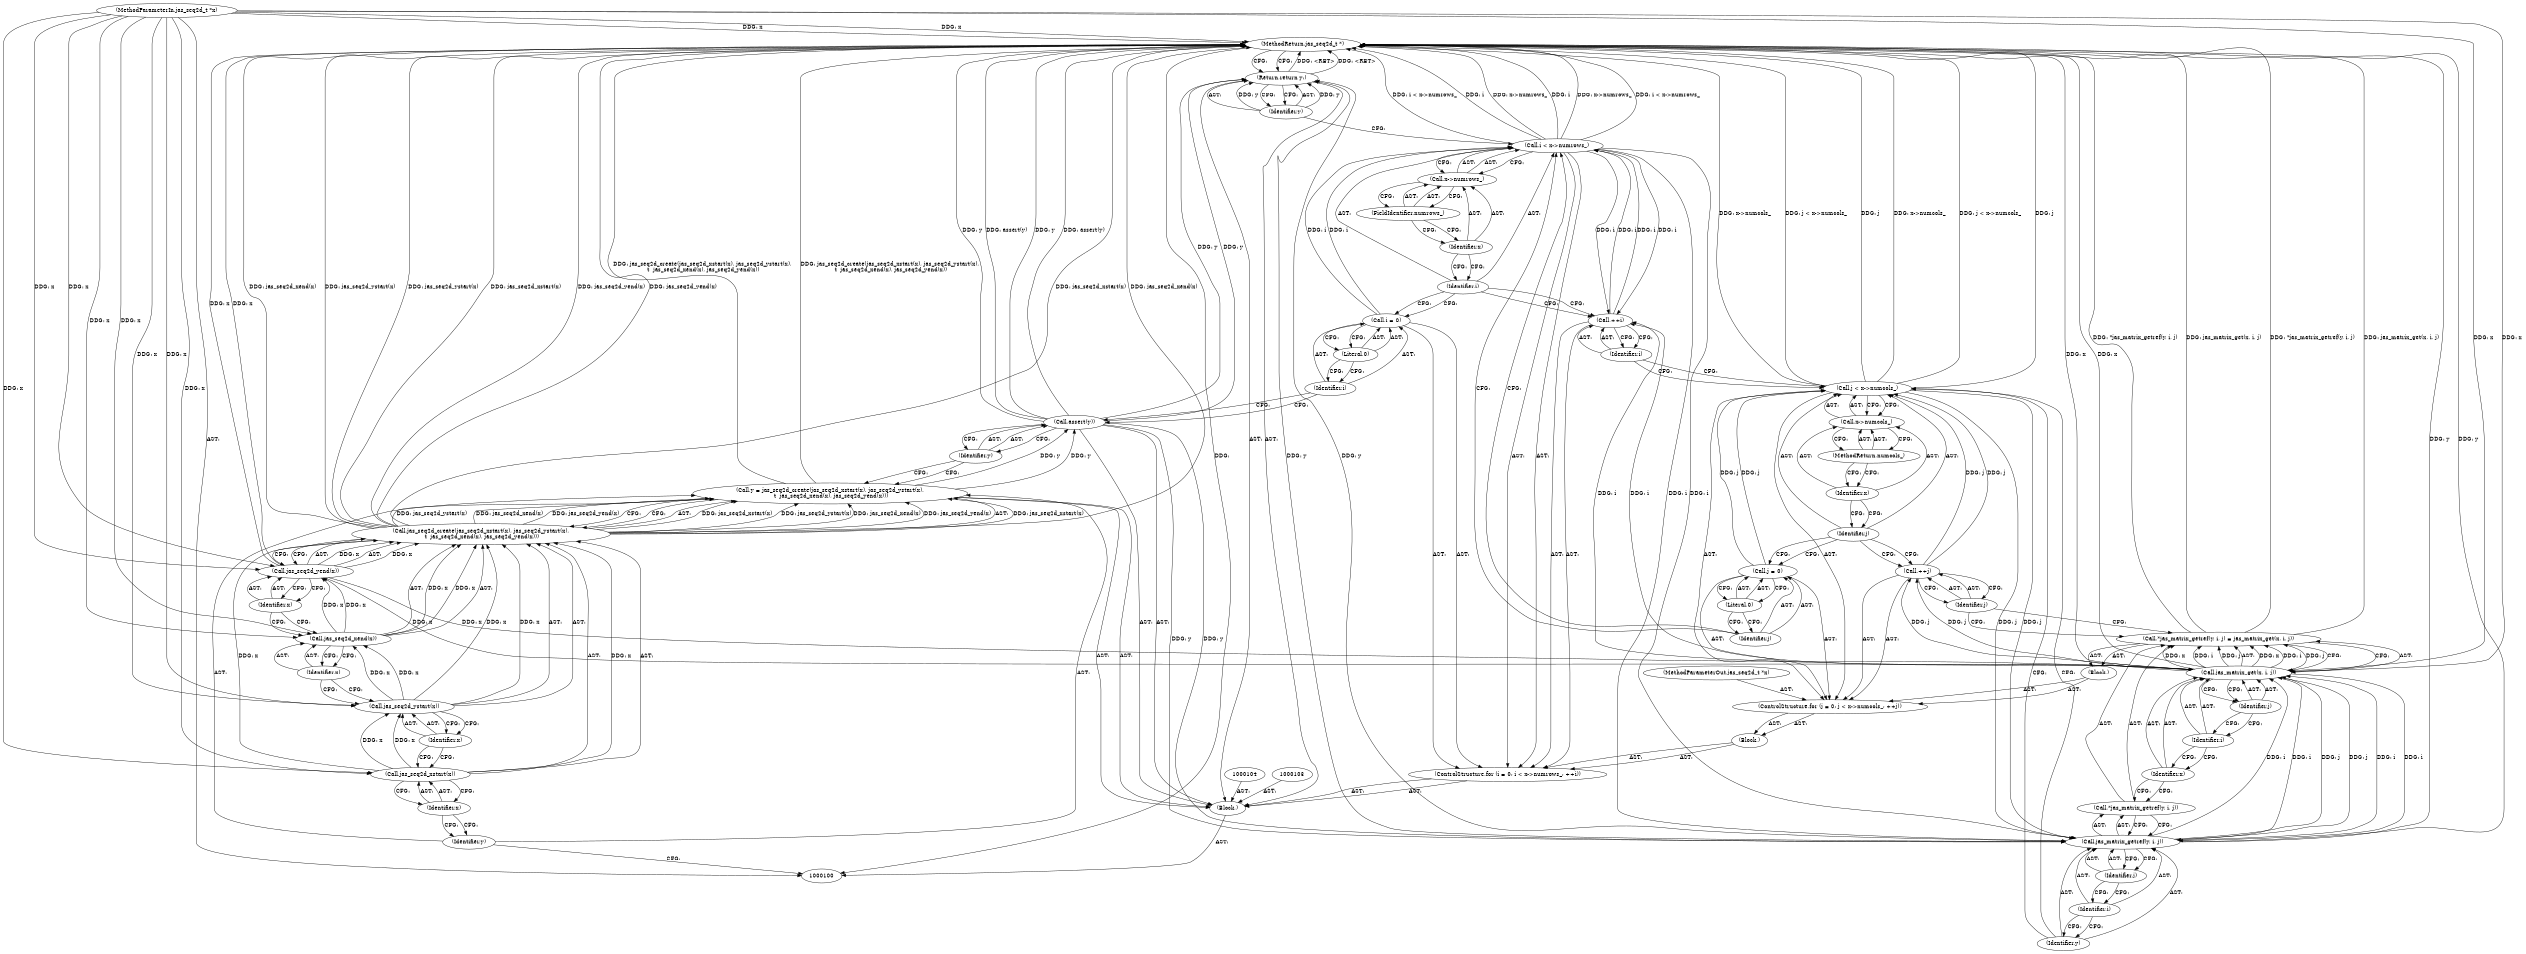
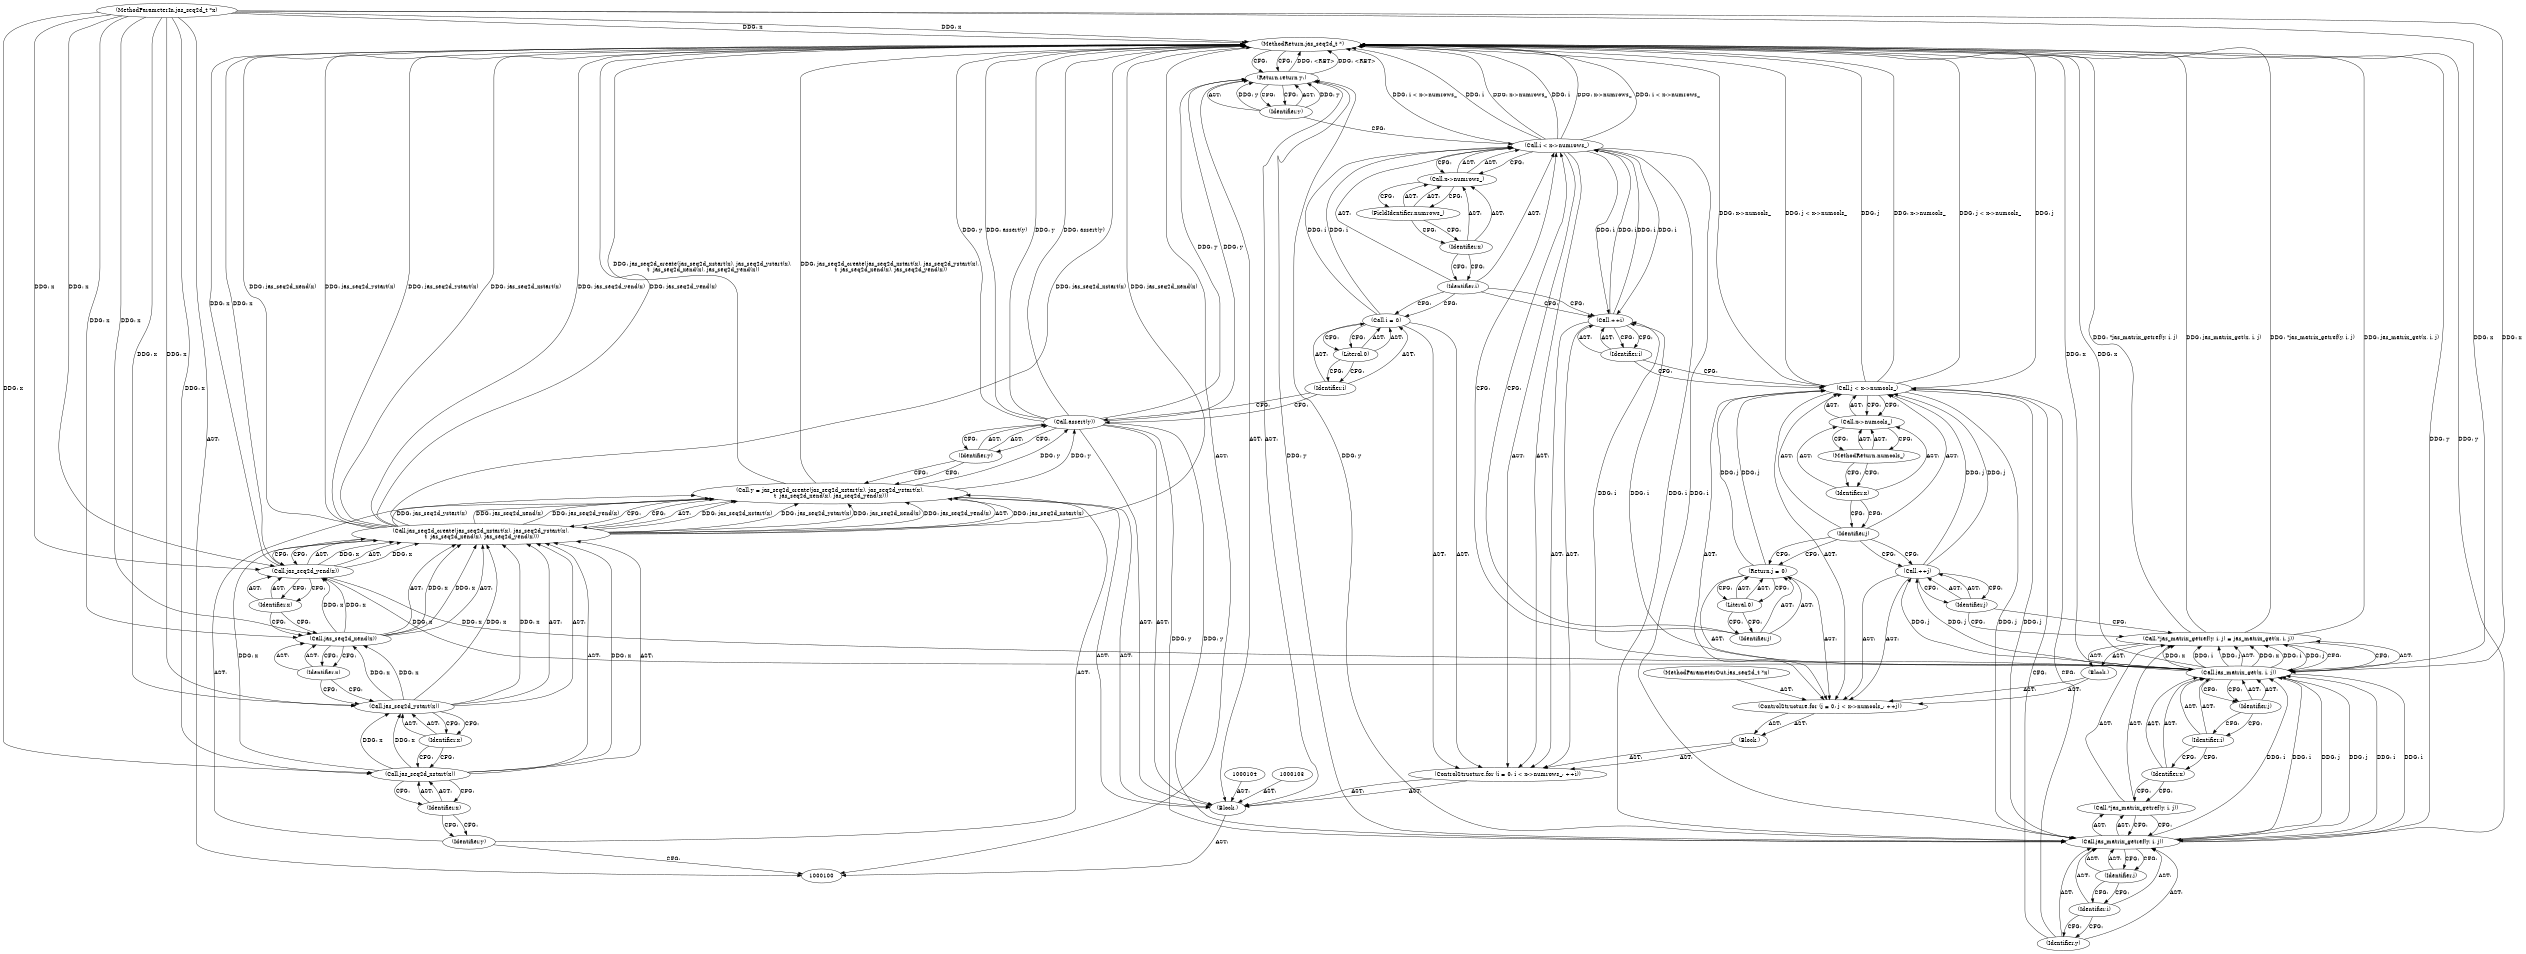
(1223, 456) -> (1223, 456)
(1768, 571) -> (1768, 571)
